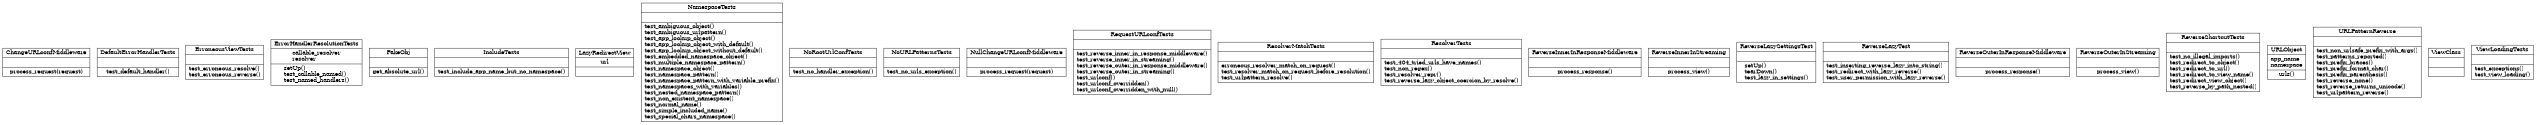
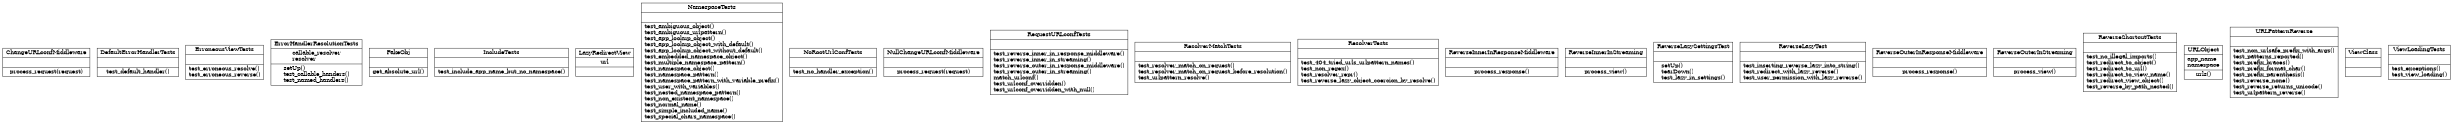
(922, 62) -> none
(1433, 63) -> (1358, 63)
(1278, 66) -> (1187, 66)
(315, 74) -> (316, 74)
(1096, 78) -> (1016, 78)
(693, 87) -> (682, 87)
